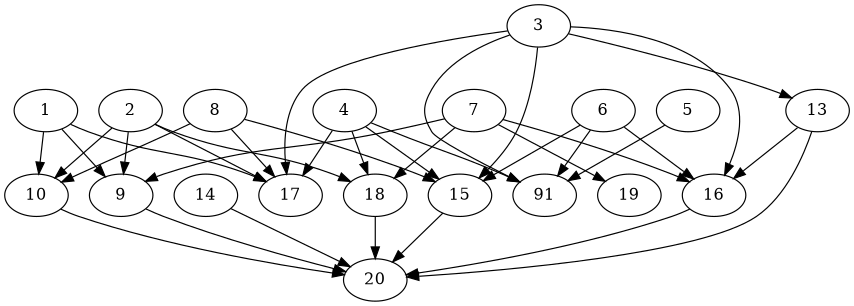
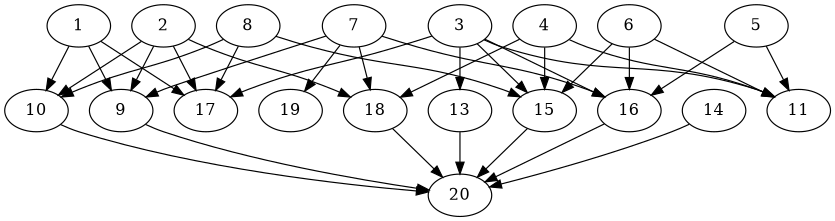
(770, 149) -> (711, 57)
(319, 151) -> none
(545, 195) -> (799, 111)
